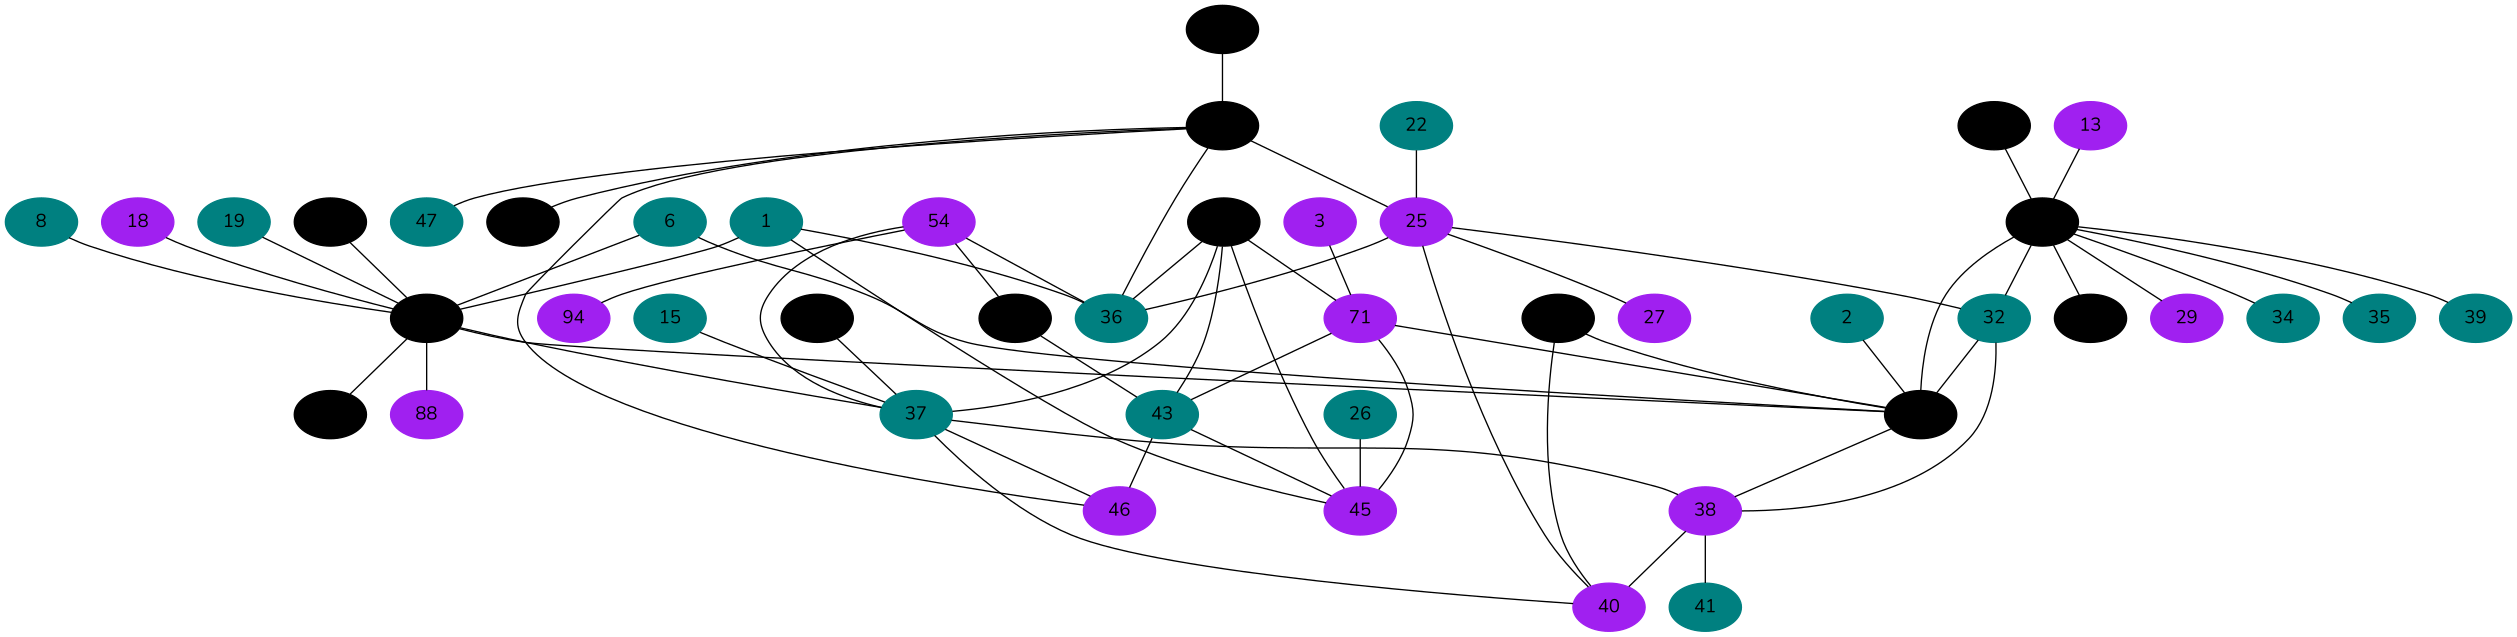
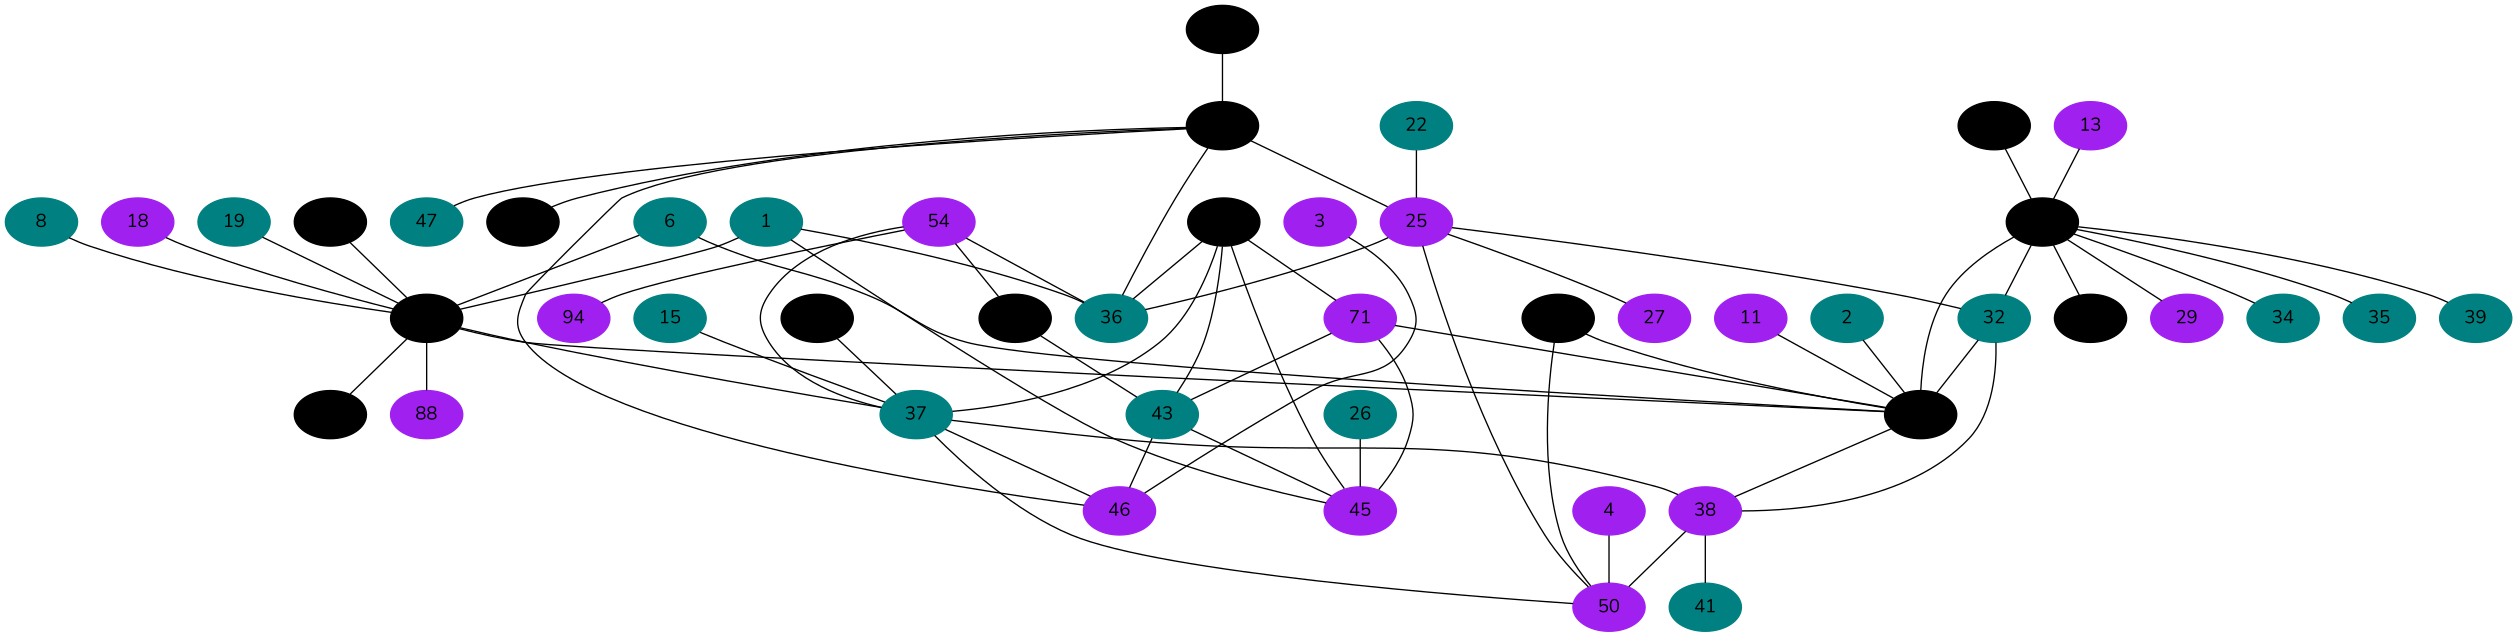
(1340, 270) -> (1305, 395)
none -> (1751, 318)
none -> (1609, 511)
(1609, 607) -> (1609, 607)
